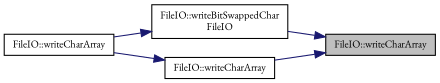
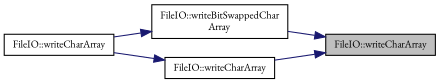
(220, 22) -> (220, 22)
